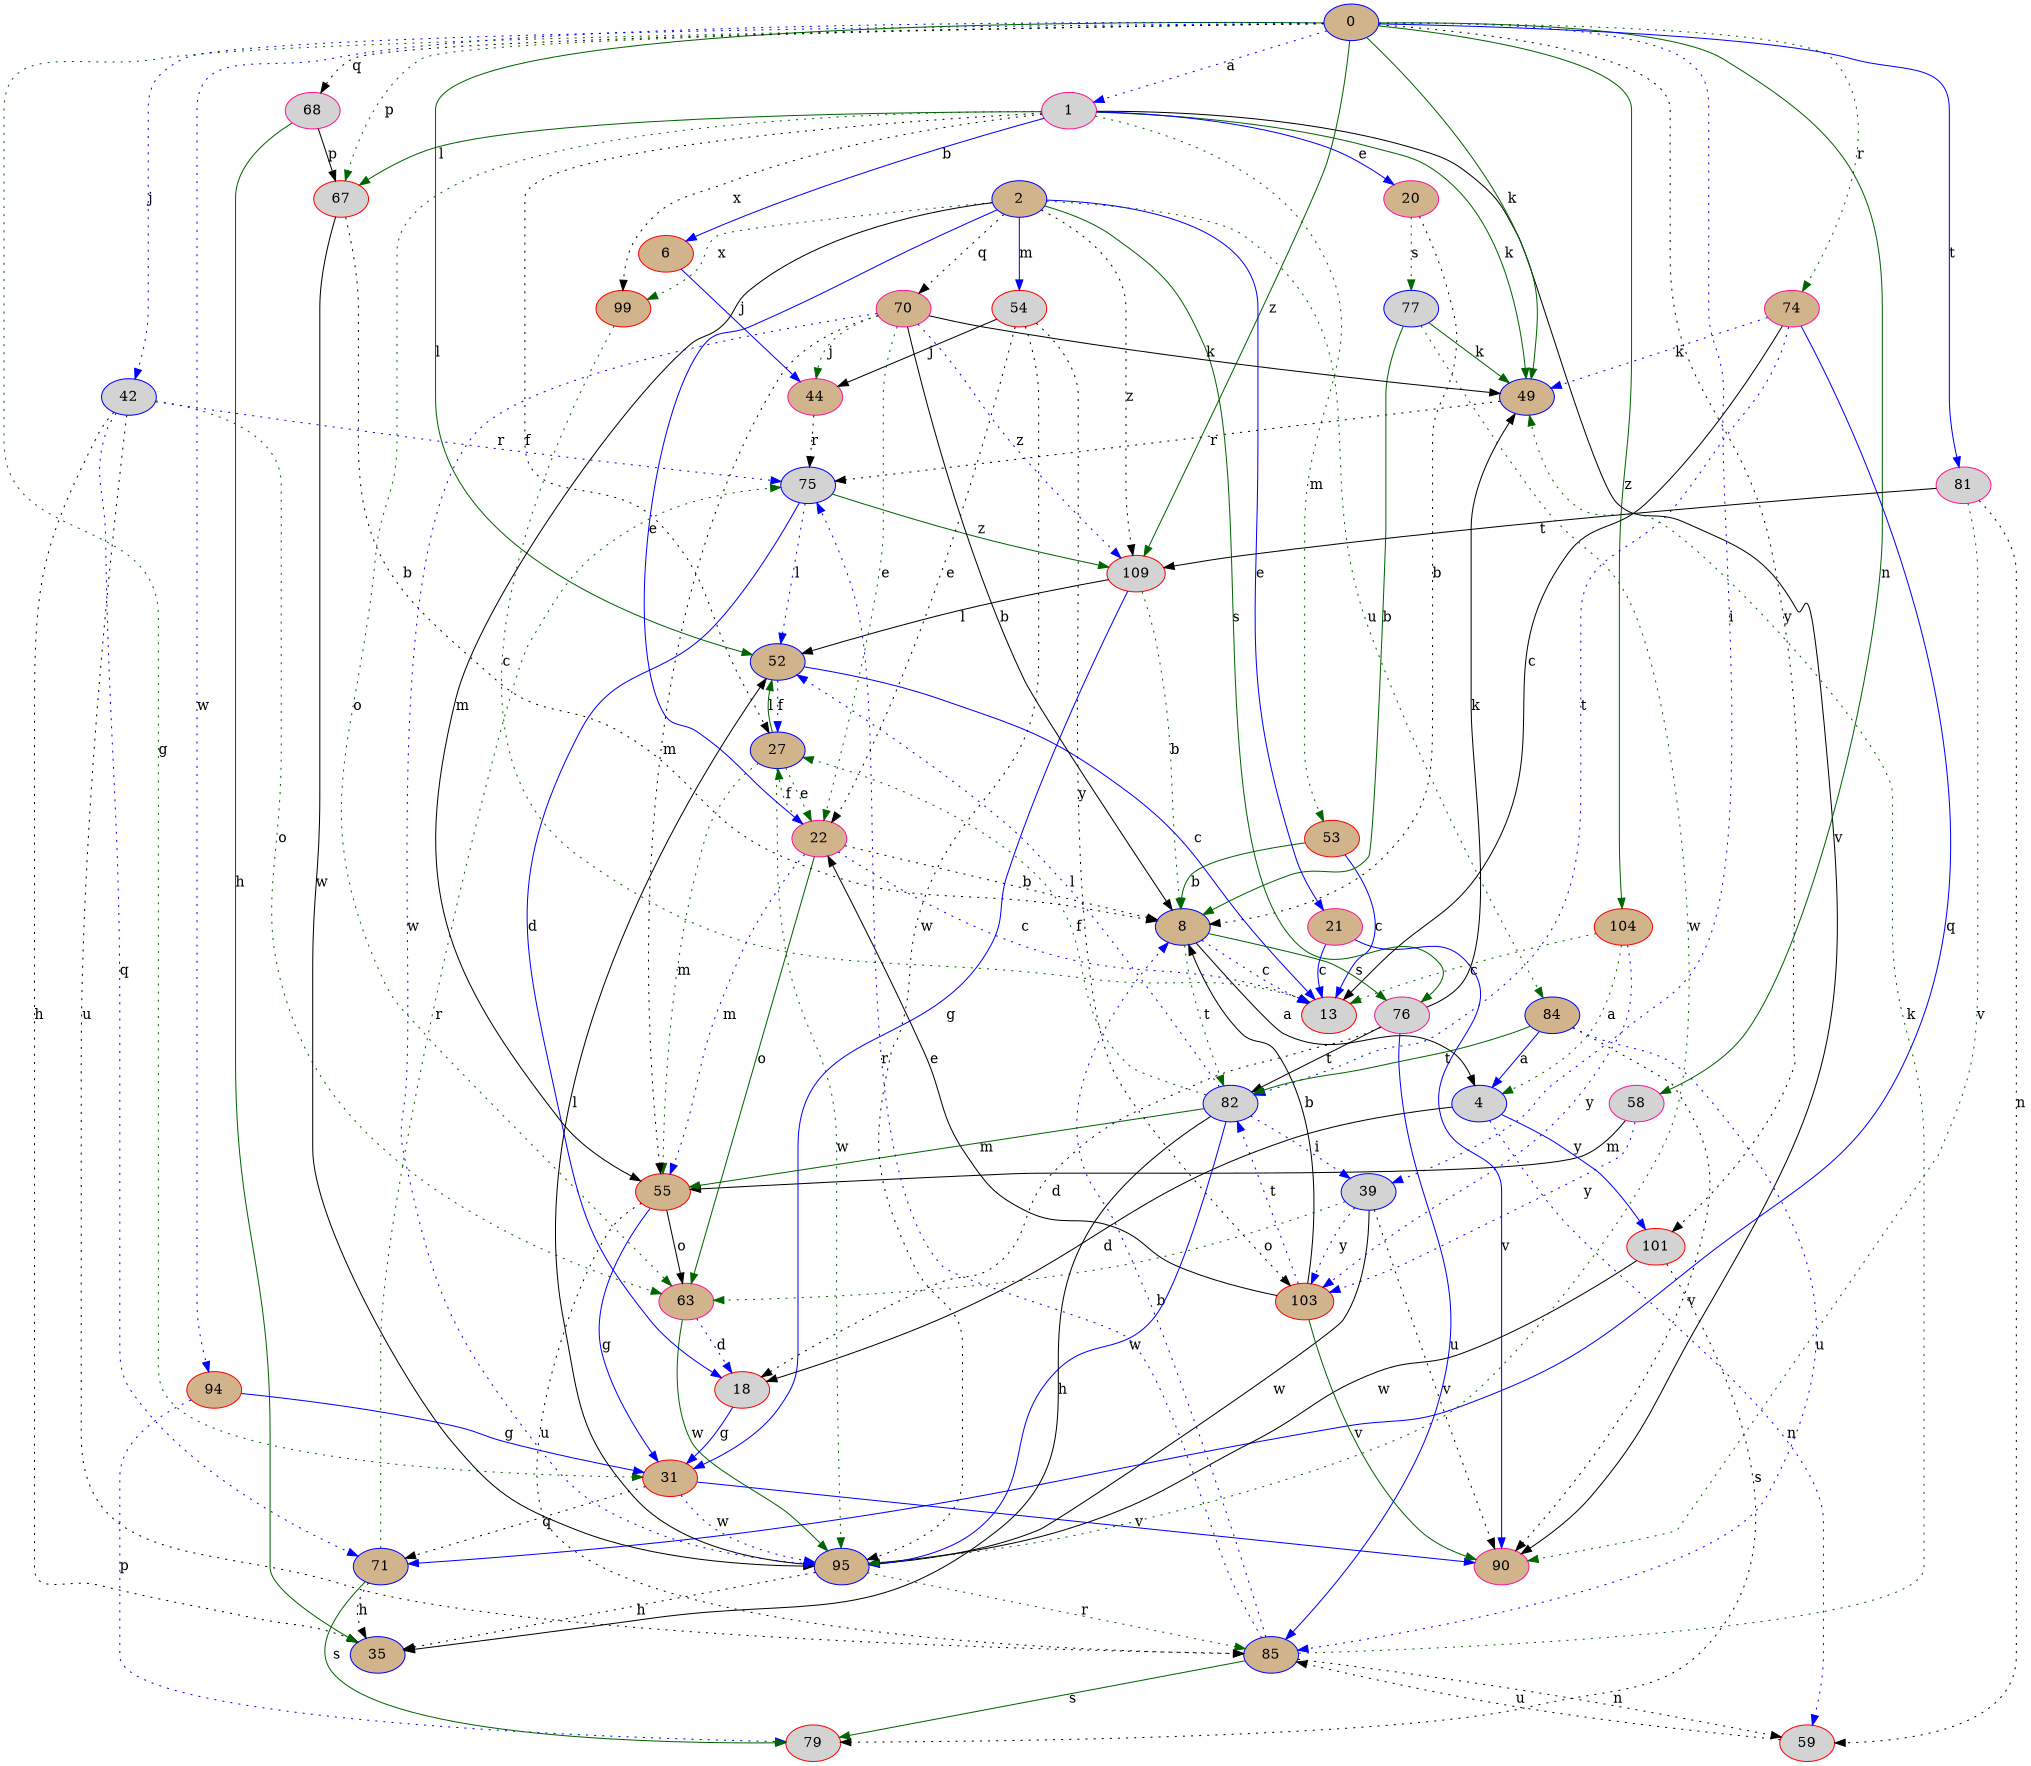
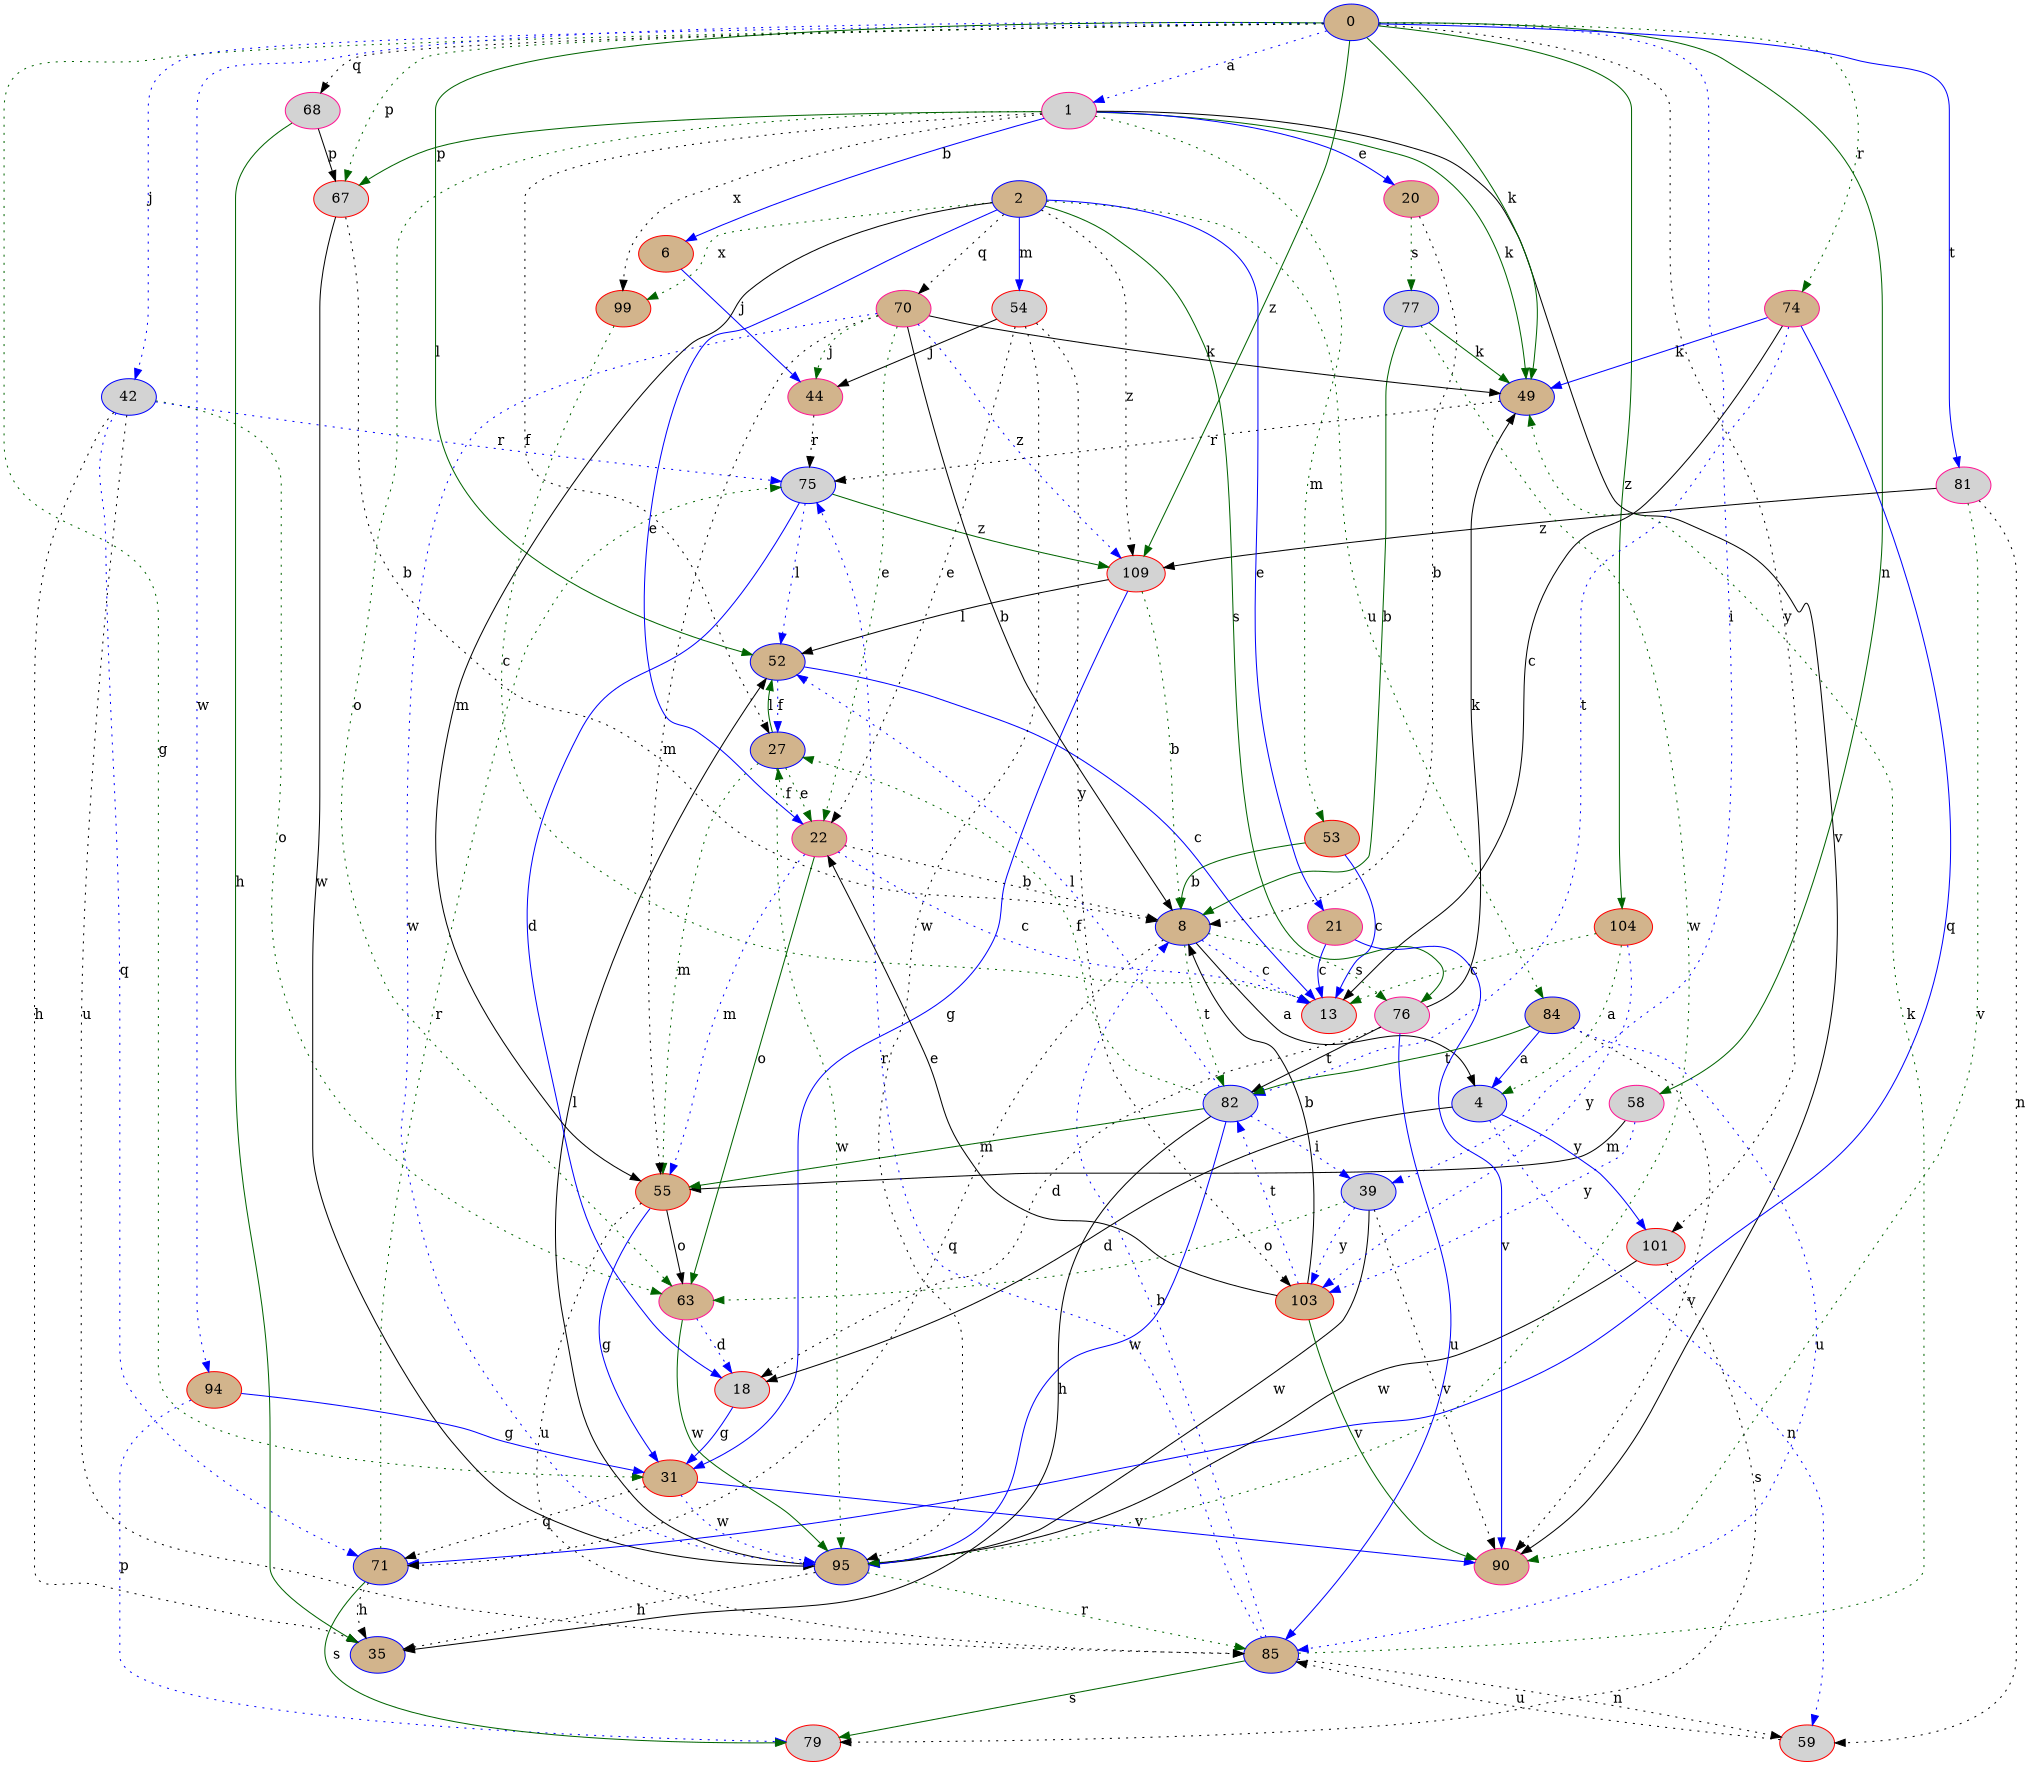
(442, 155) -> (442, 155)
(1664, 351) -> (1664, 351)
(1543, 529) -> (1543, 529)
(1297, 954) -> (1297, 954)
none -> (873, 1361)
